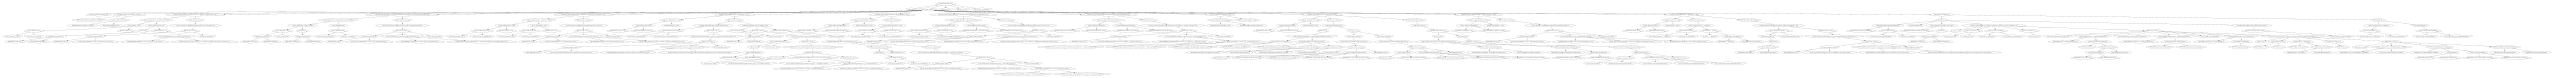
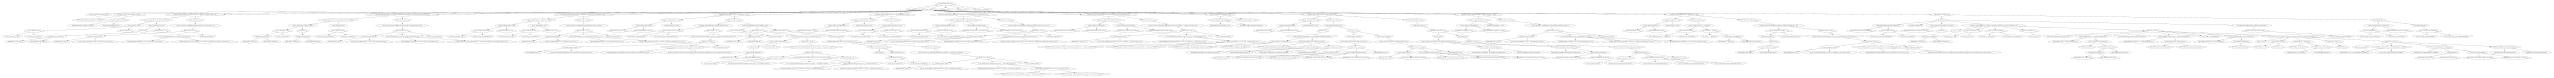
none -> (2398, 31)
